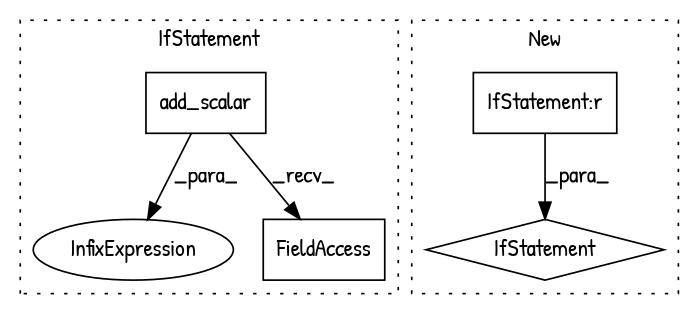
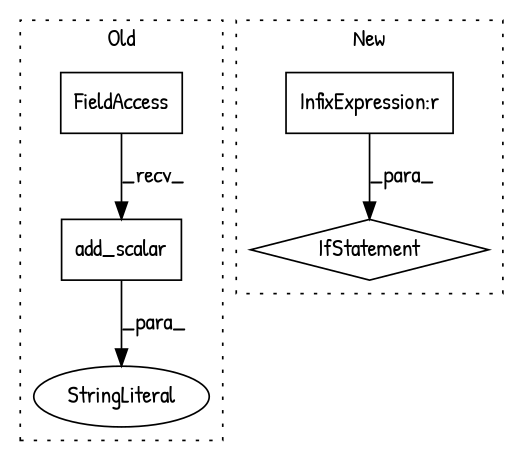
(209, 40) -> (122, 40)
(545, 103) -> (370, 103)
(259, 170) -> (122, 168)
(133, 250) -> (122, 397)
